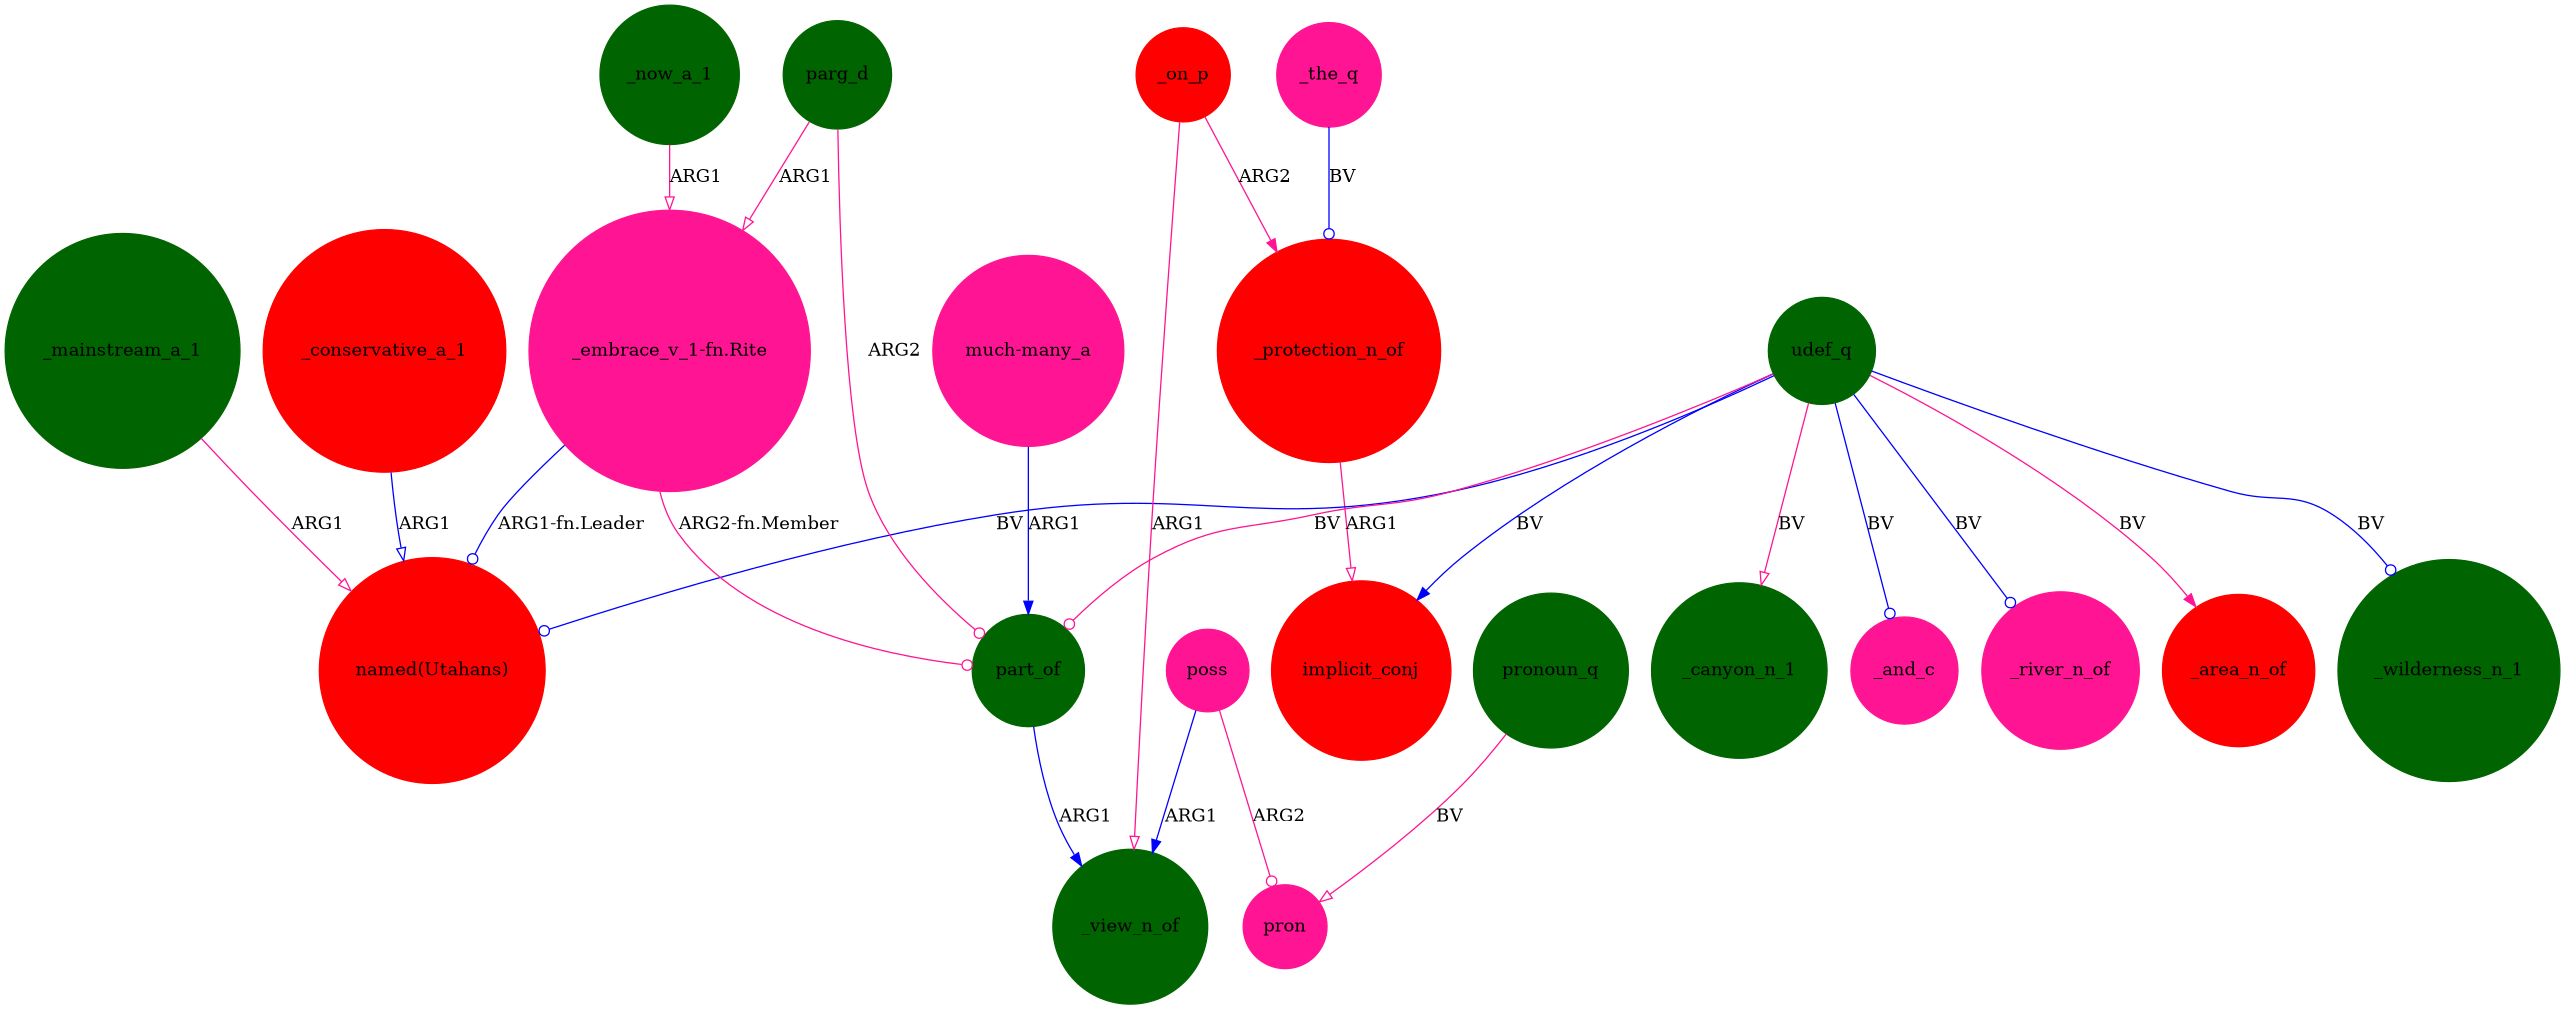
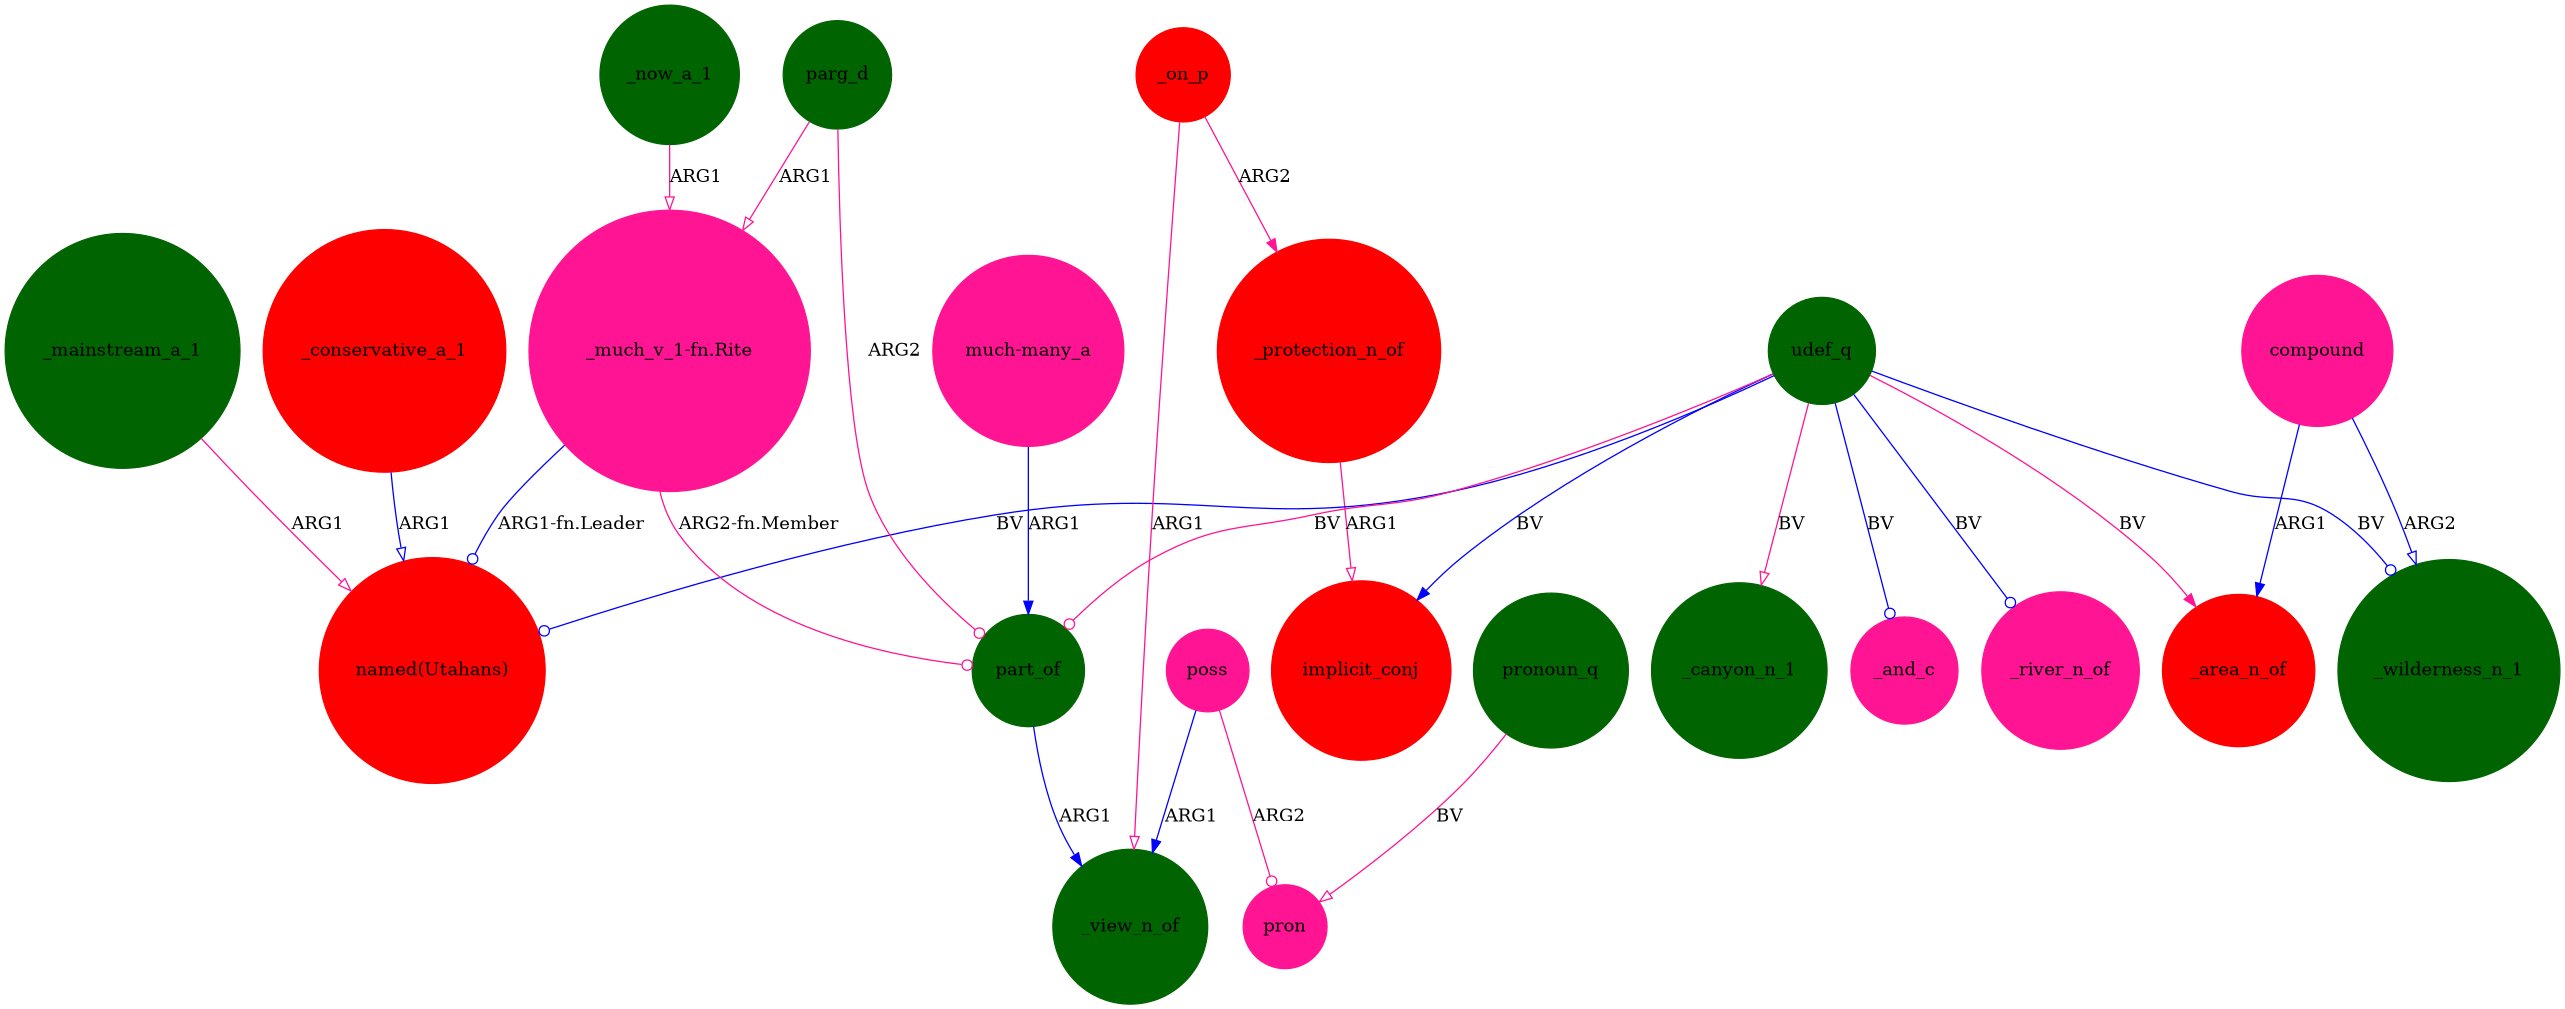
(1329, 75) -> none
(670, 351) -> (670, 351)
none -> (2317, 351)
